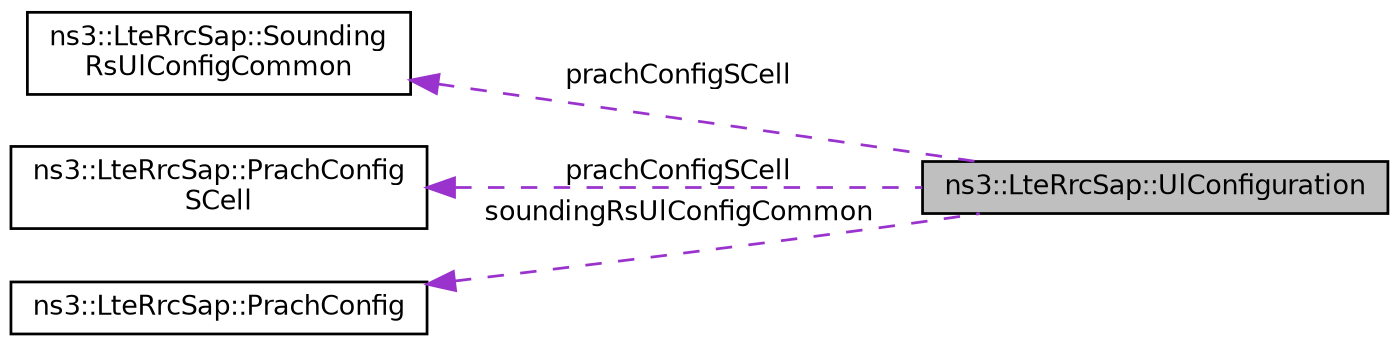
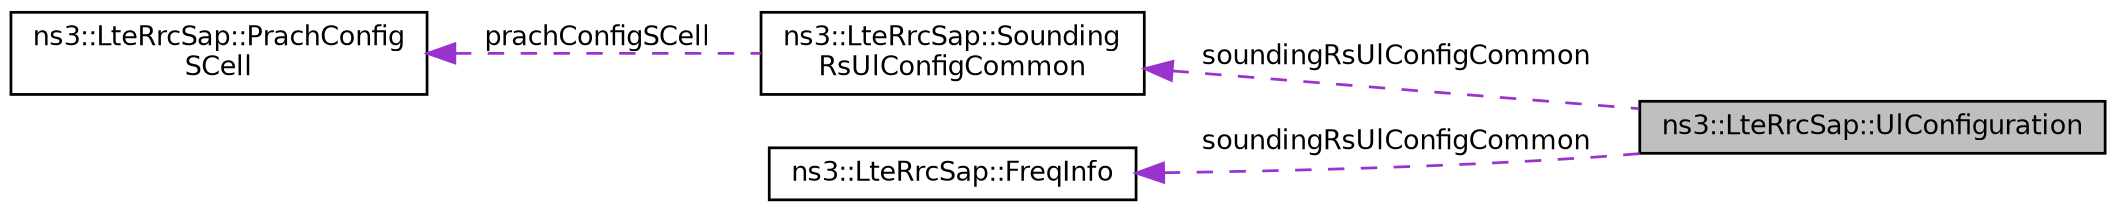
(675, 77) -> (1392, 57)
(689, 188) -> (608, 53)
(219, 308) -> (953, 174)
